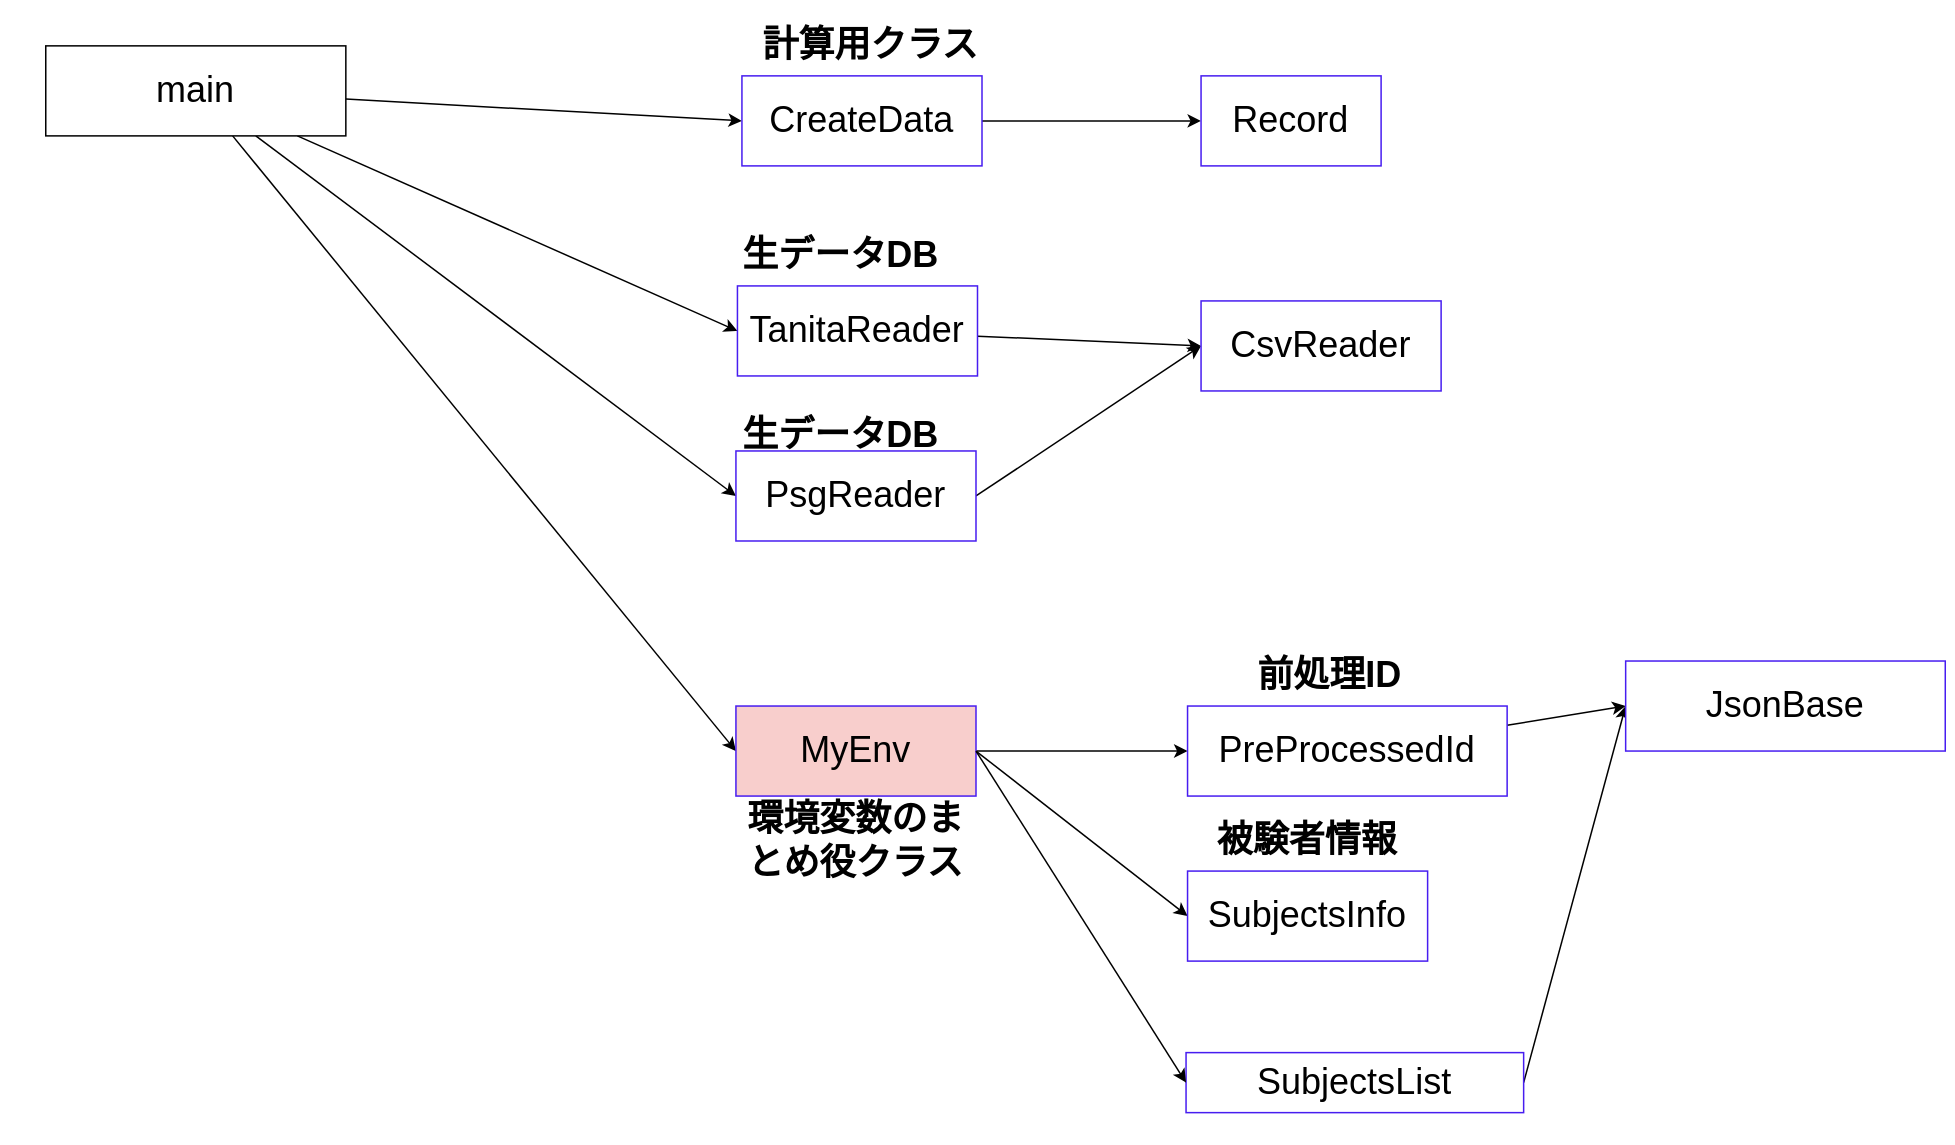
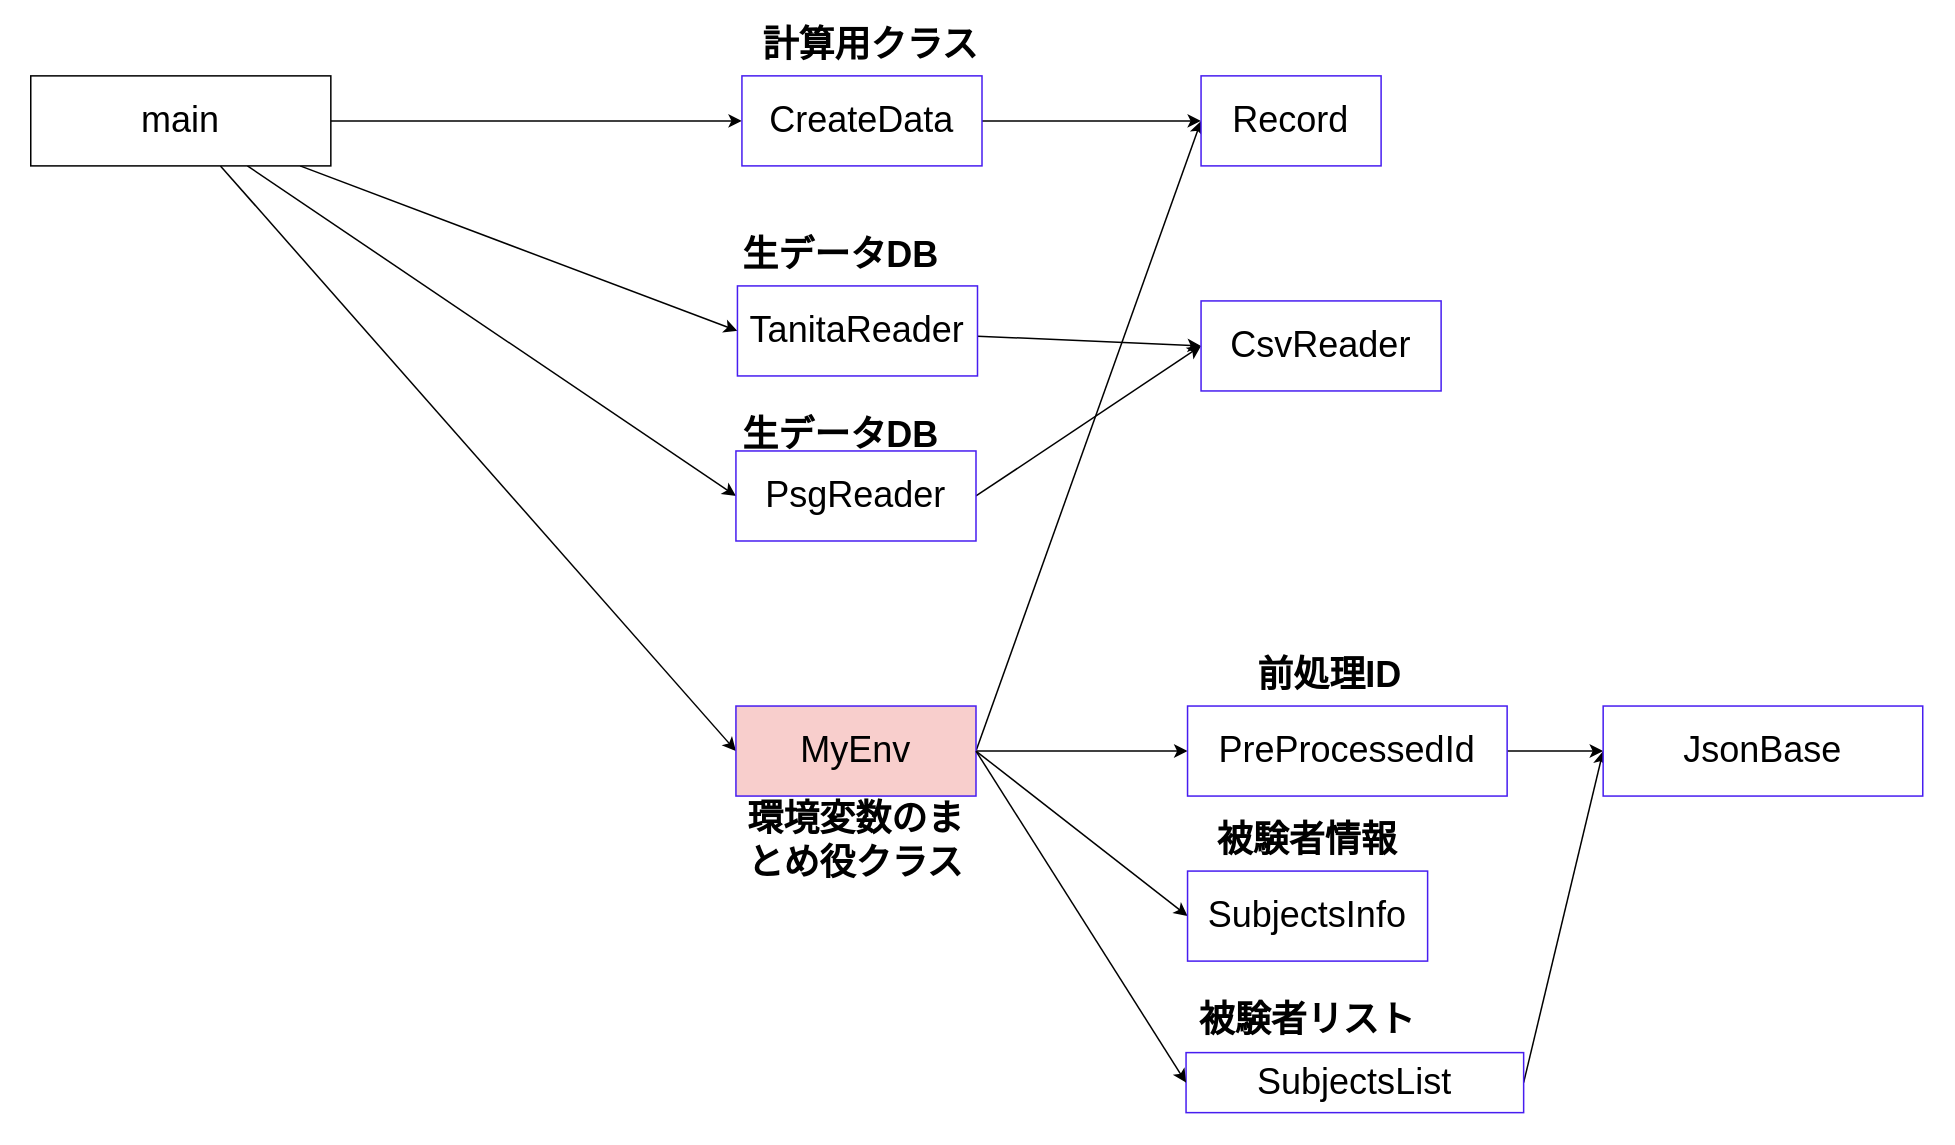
(196, 91) -> (181, 121)
none -> (1035, 584)
(1785, 706) -> (1763, 751)
none -> (1307, 1021)
